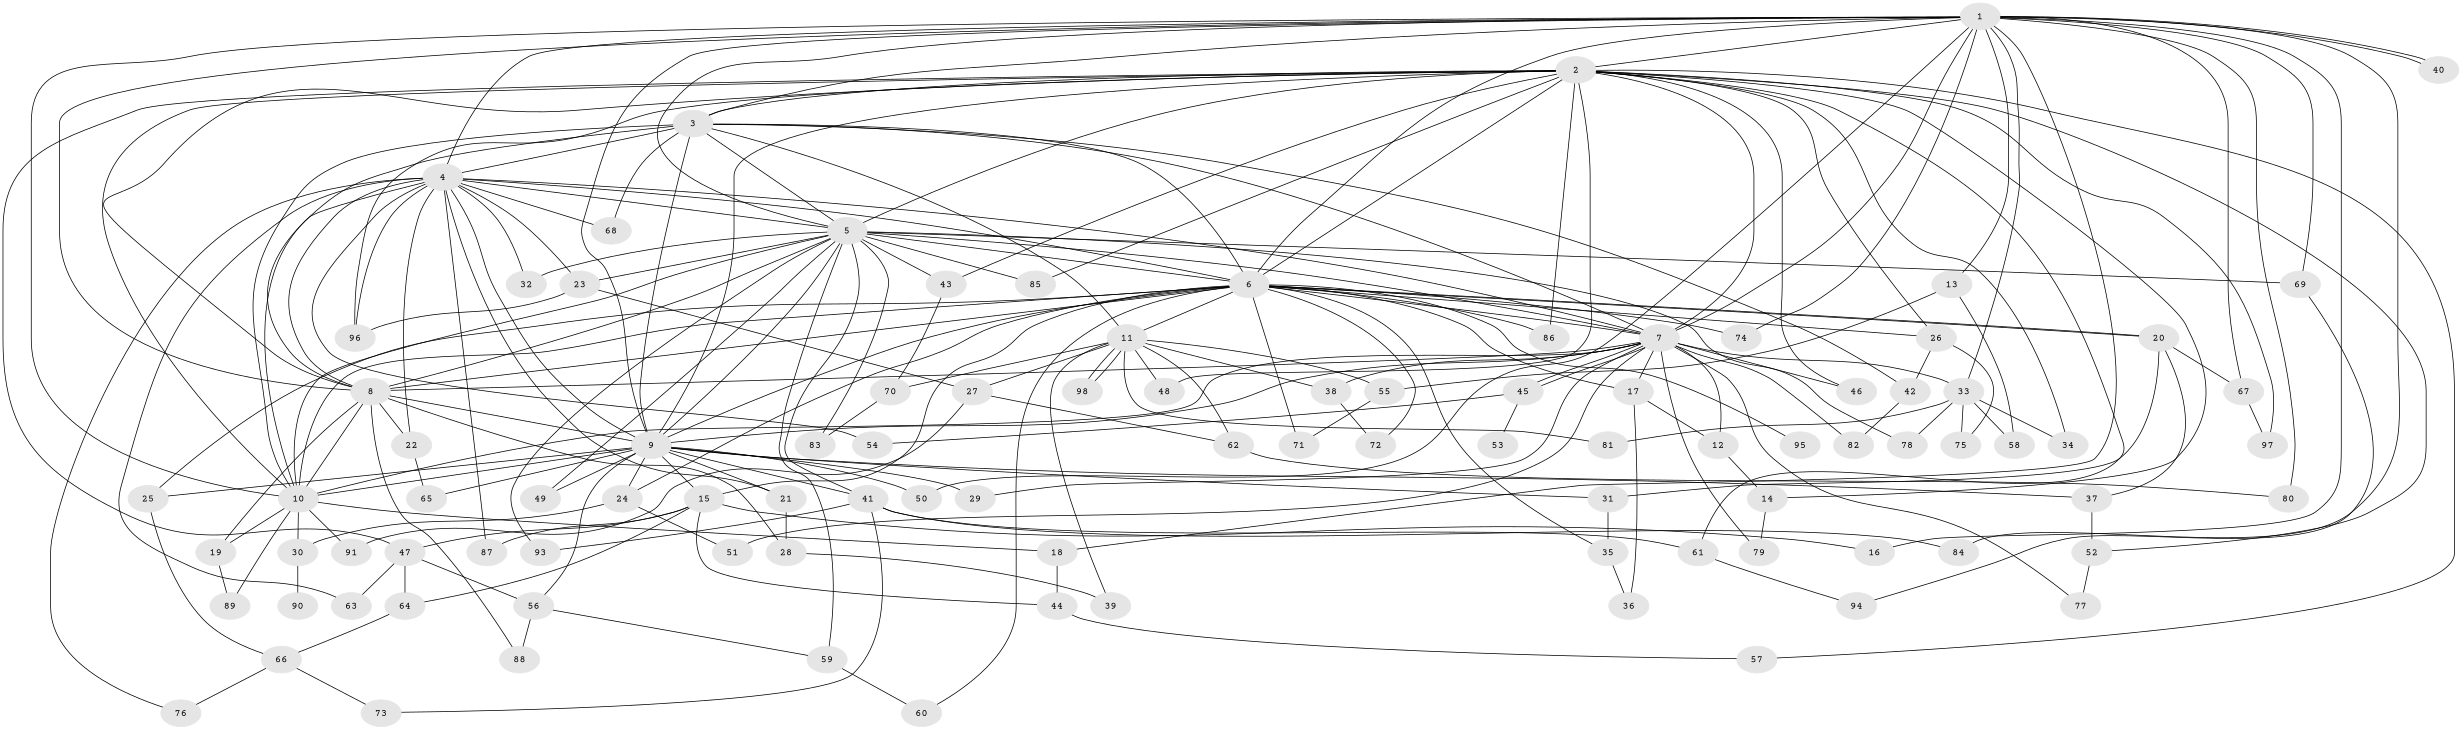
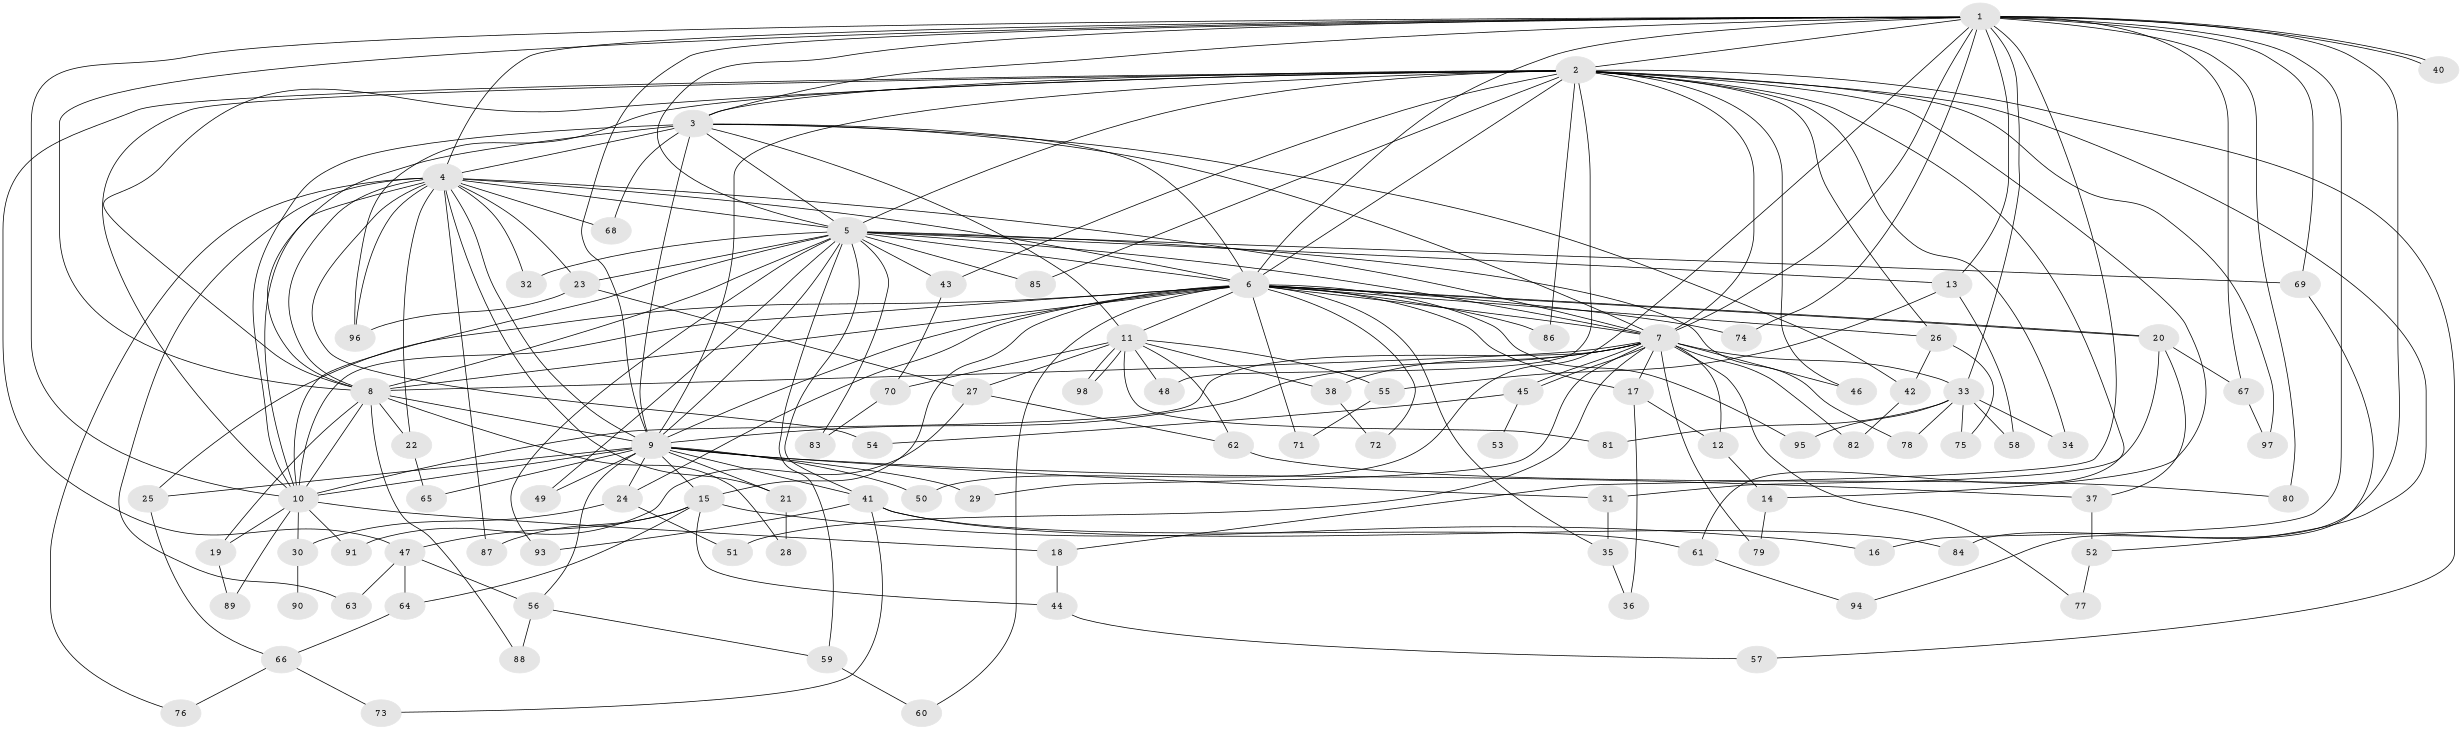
none -> (1400, 256)
none -> (1882, 418)
(1111, 606) -> none
